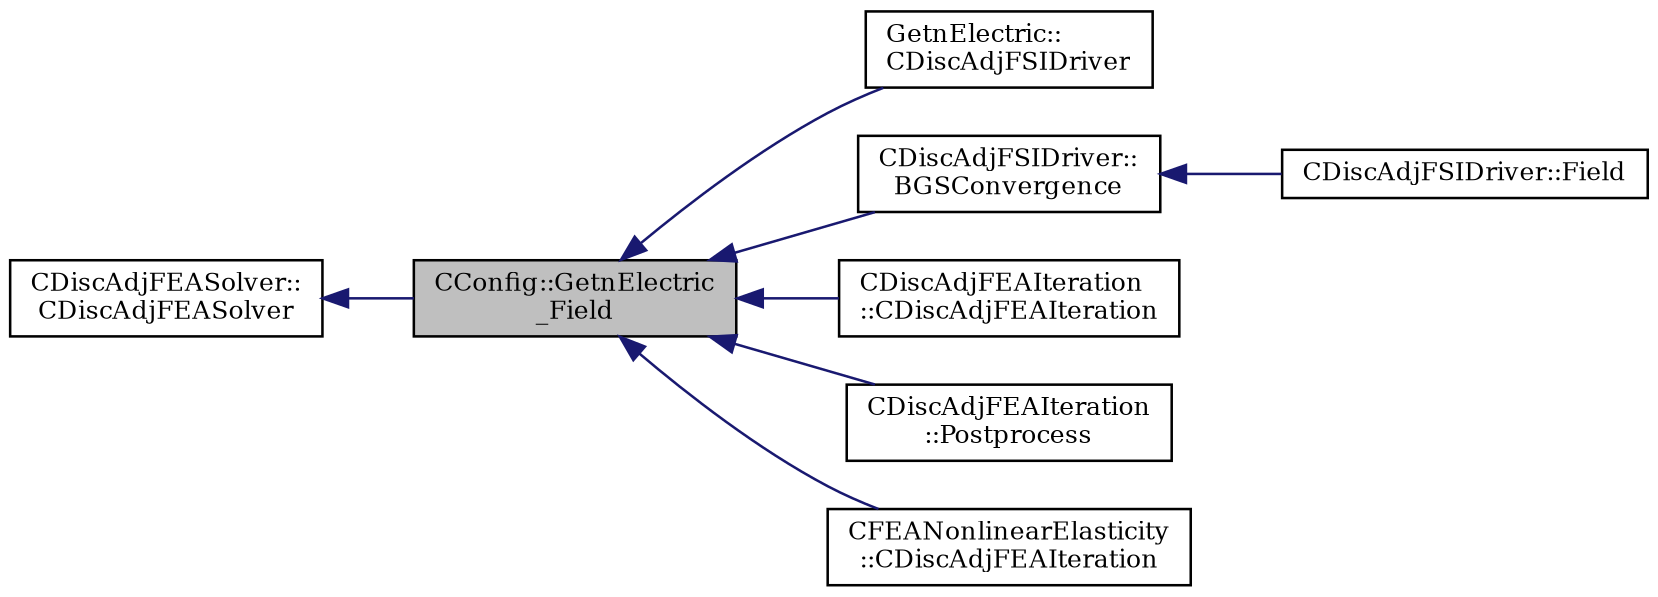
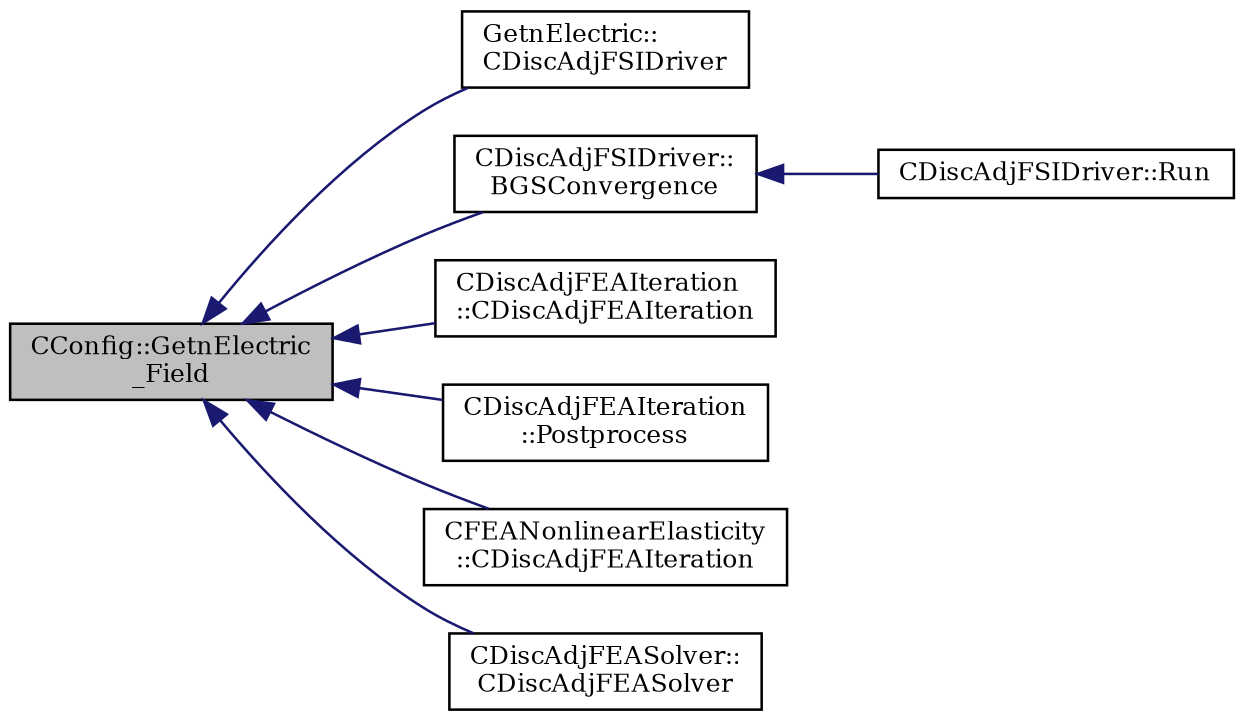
(1465, 174) -> (1056, 174)
(381, 298) -> (336, 541)
